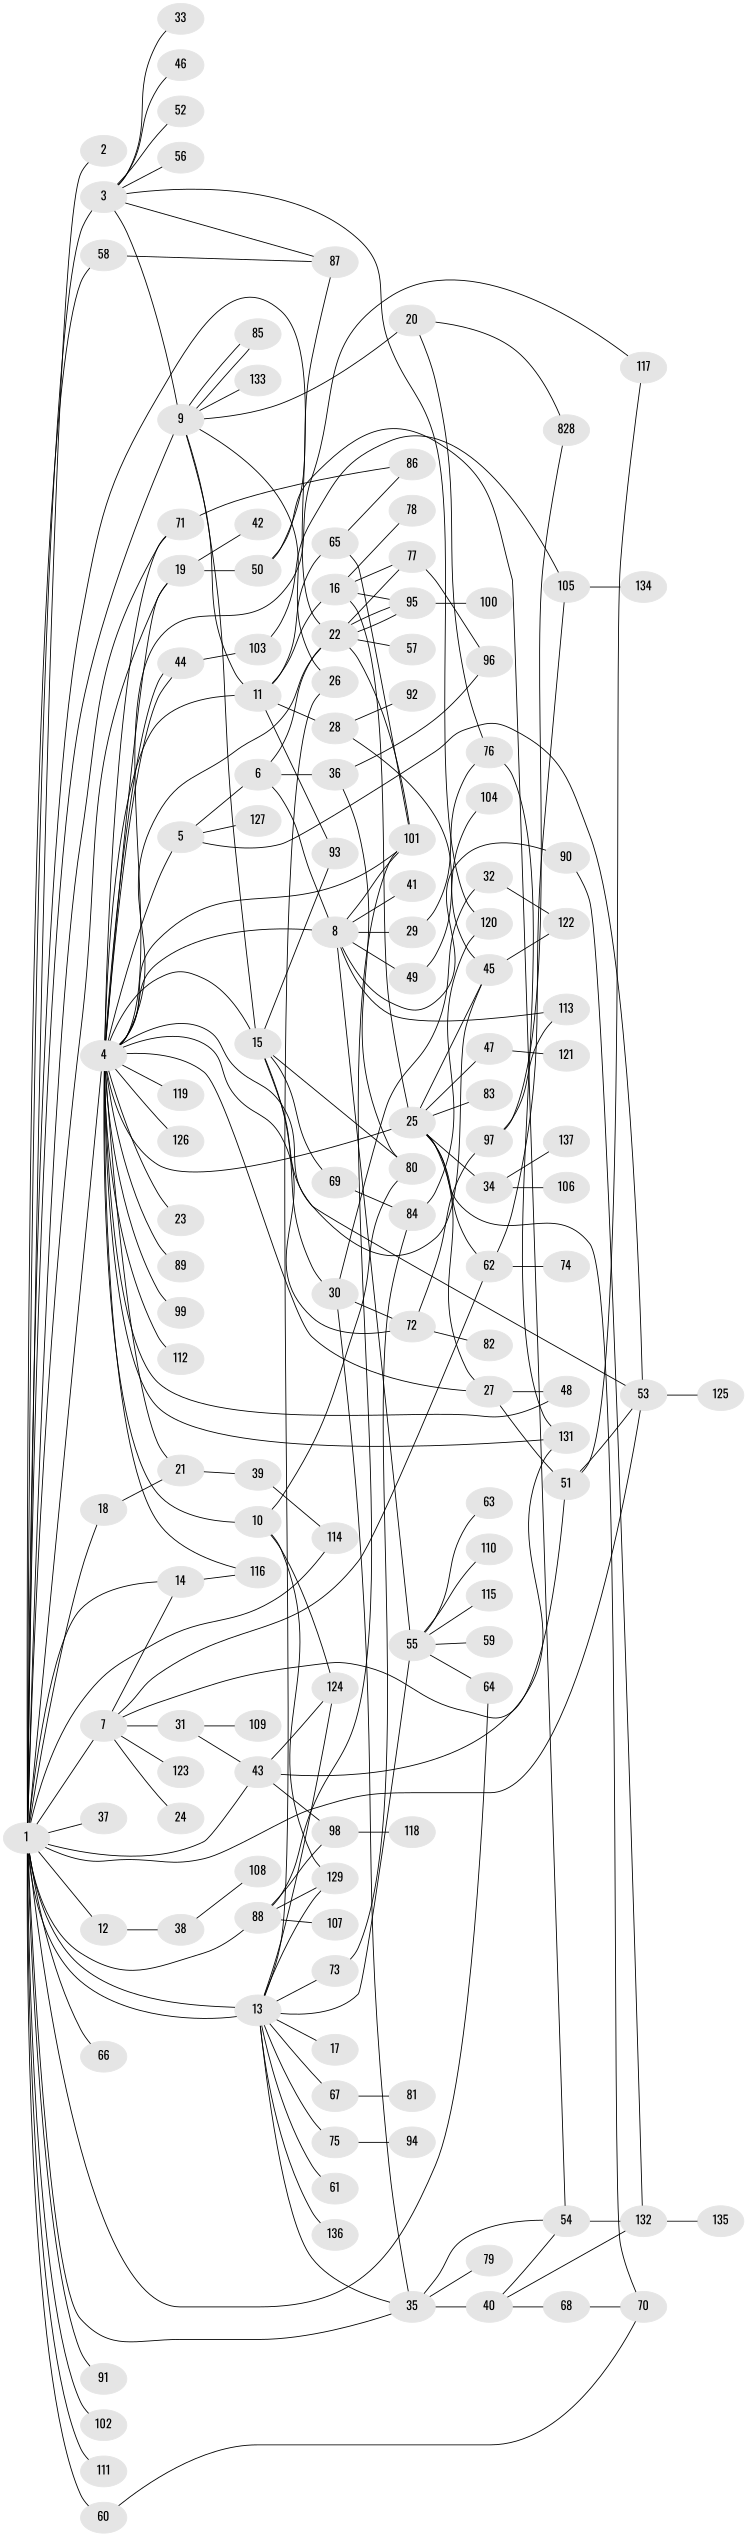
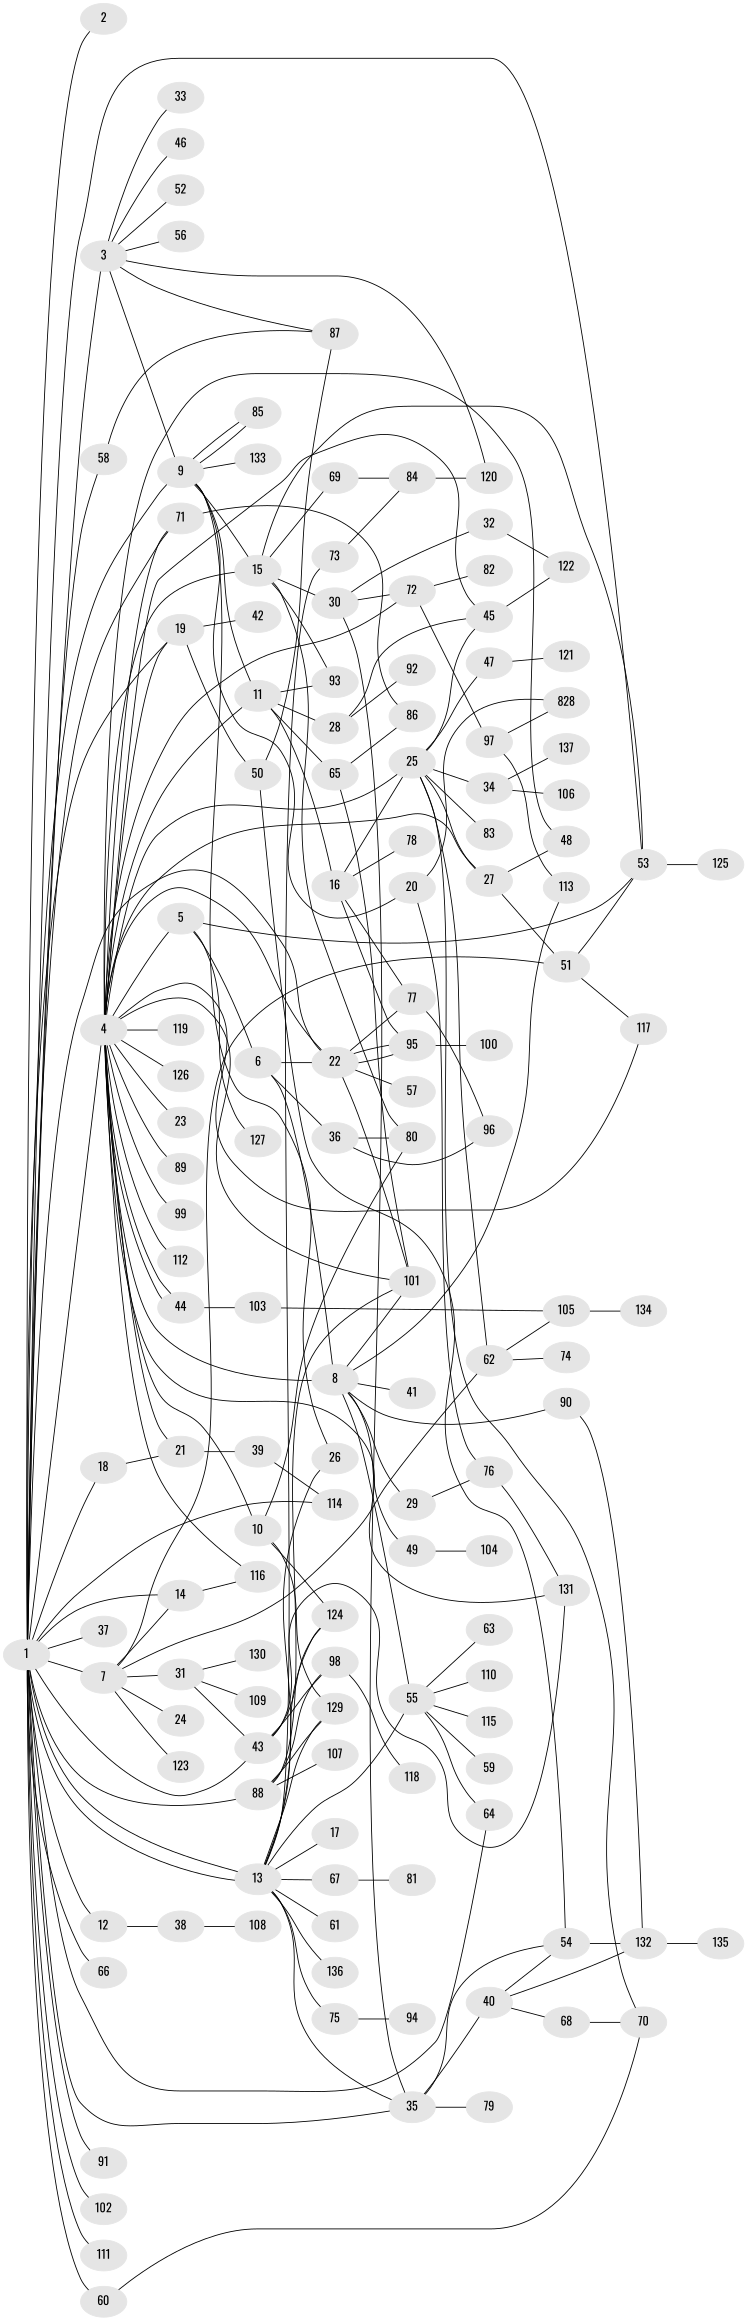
none -> (258, 1656)
